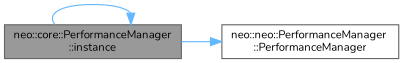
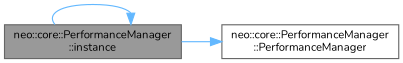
(310, 42) -> (310, 42)
